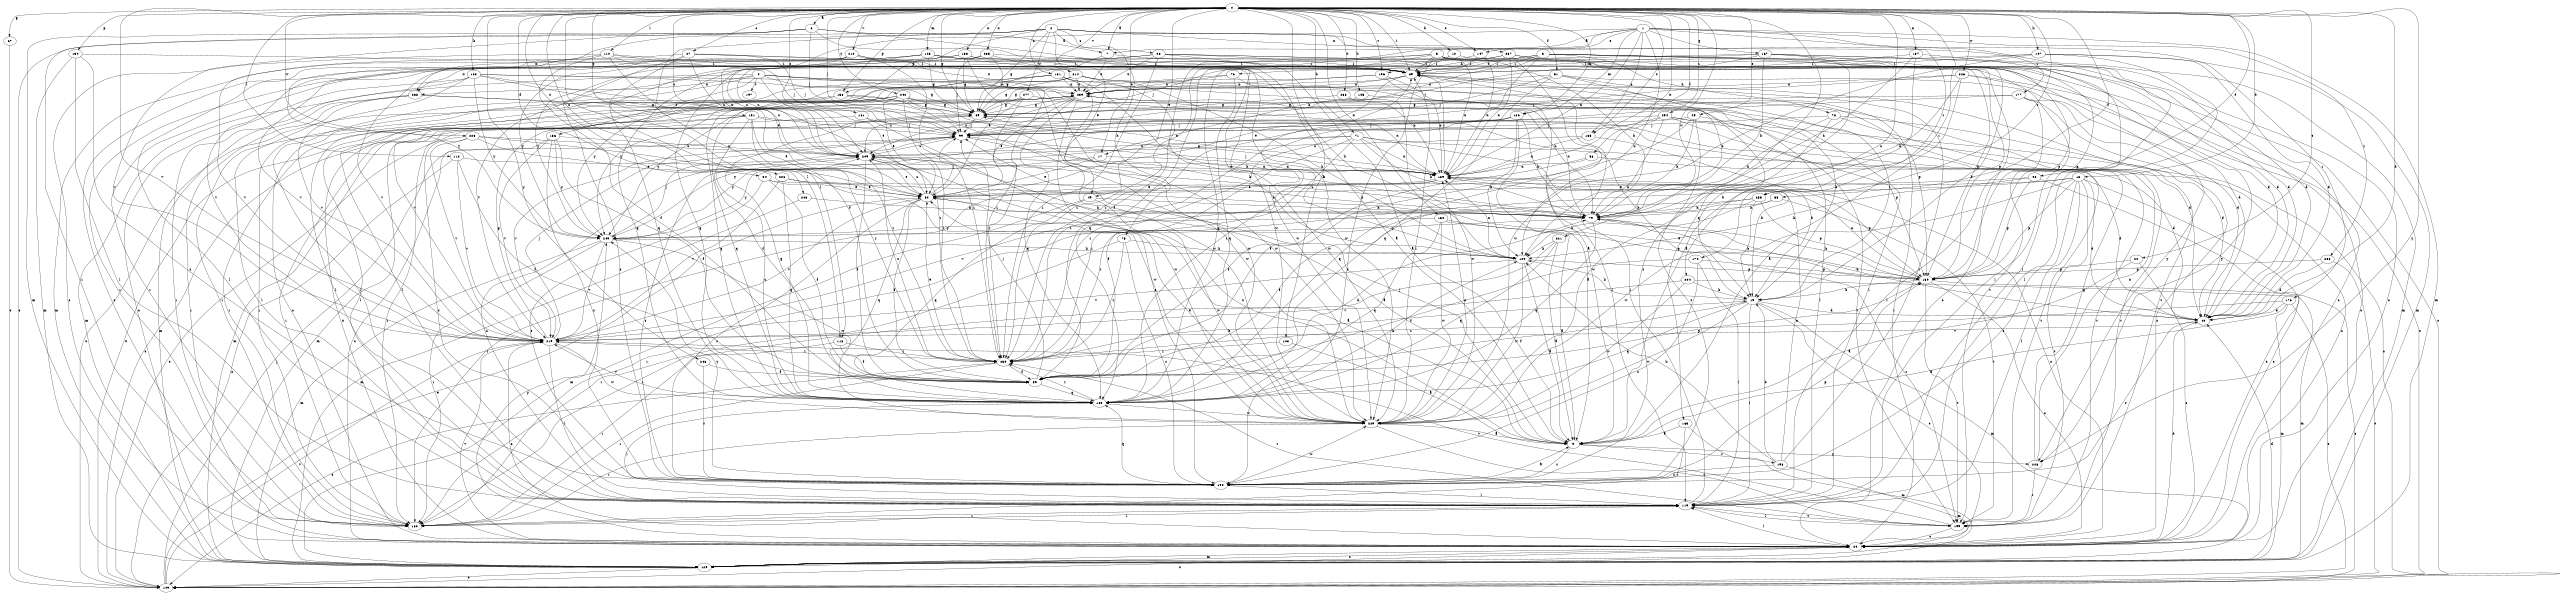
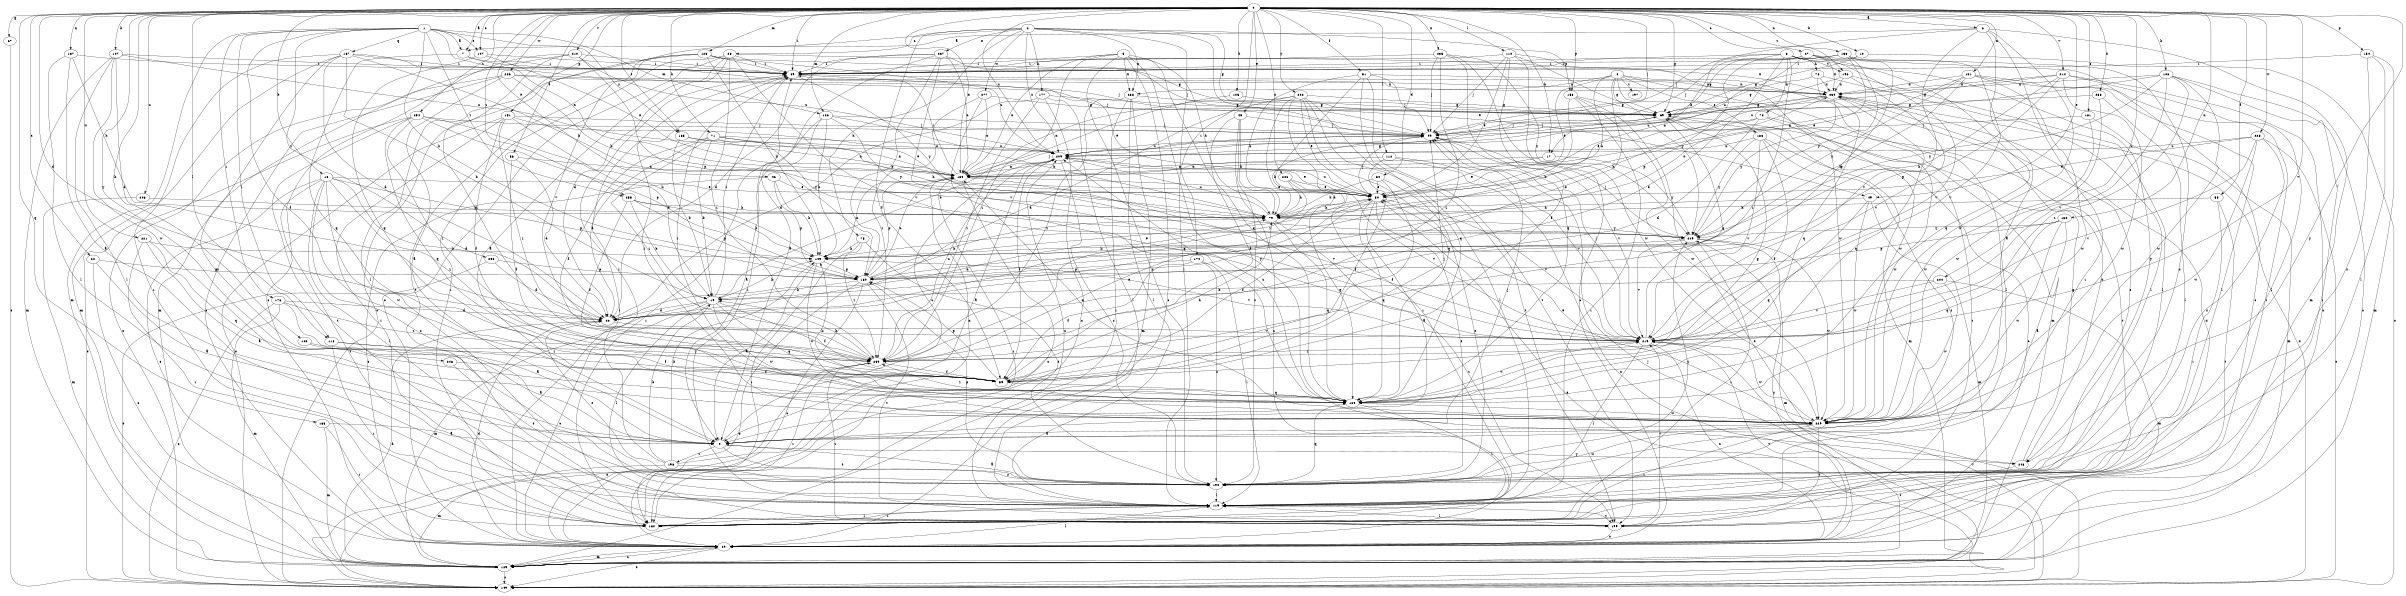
(939, 122) -> (1030, 95)
